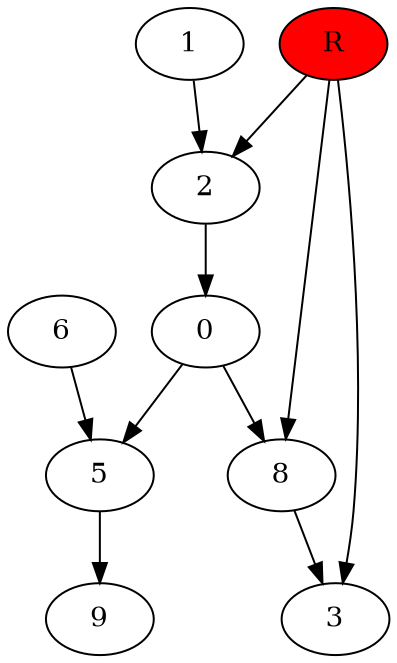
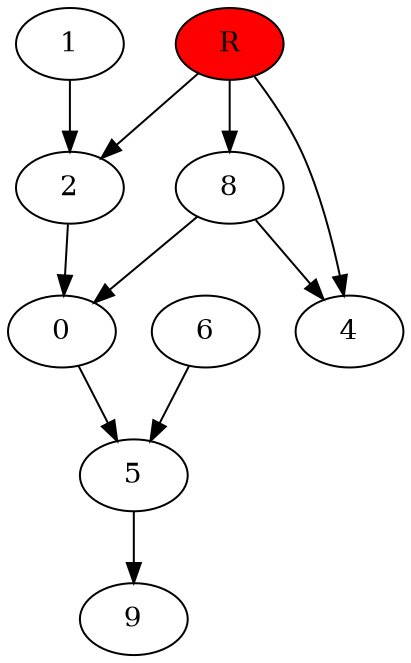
(239, 394) -> (154, 253)
(336, 619) -> (350, 332)
